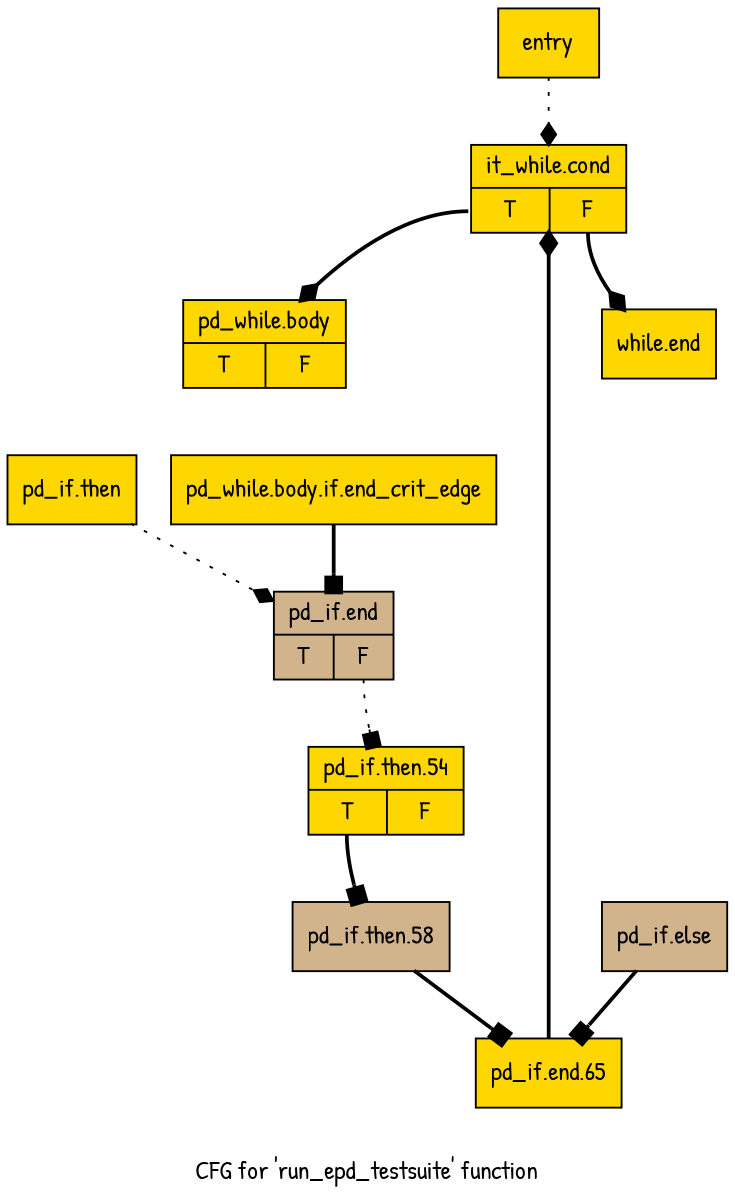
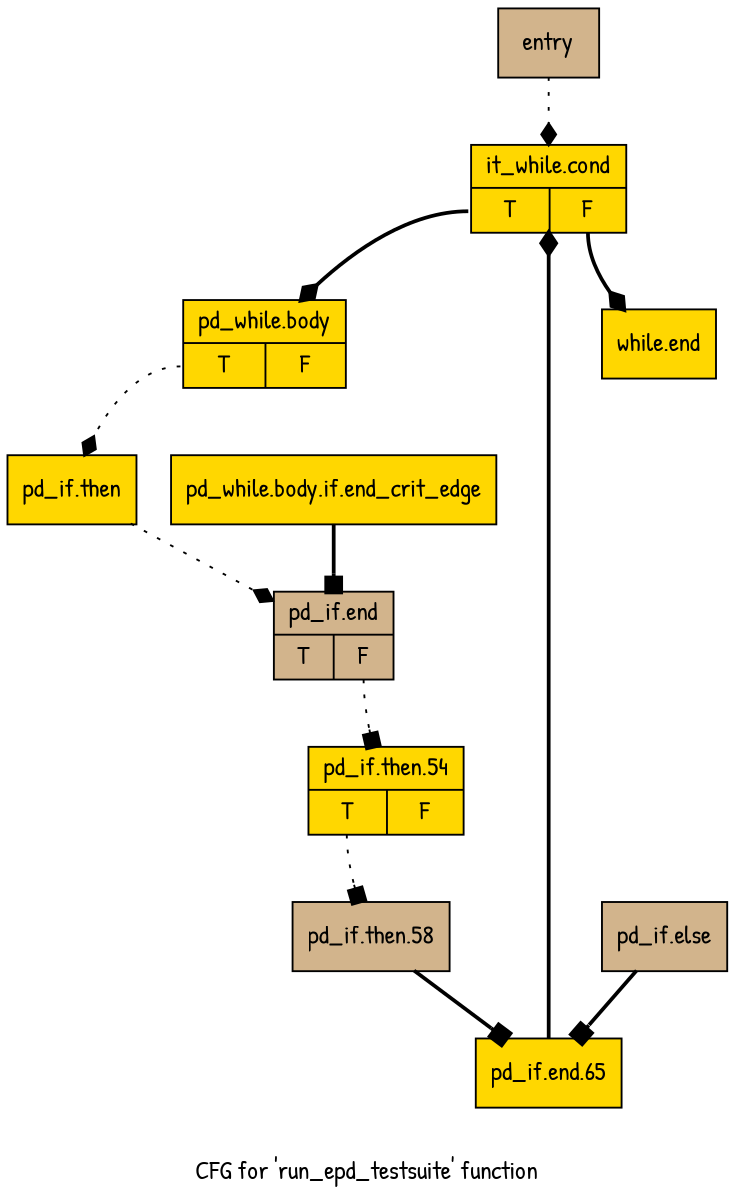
(549, 43) -> (549, 43)
none -> (129, 389)
(349, 860) -> (349, 860)
